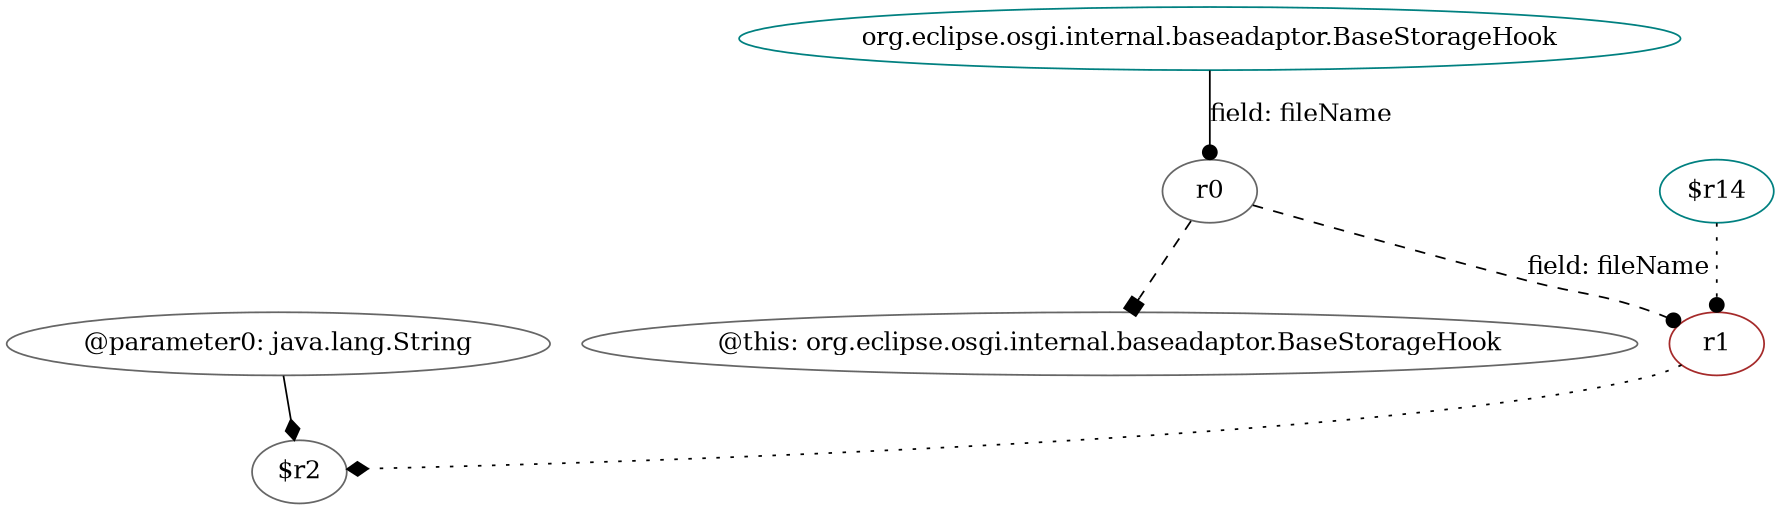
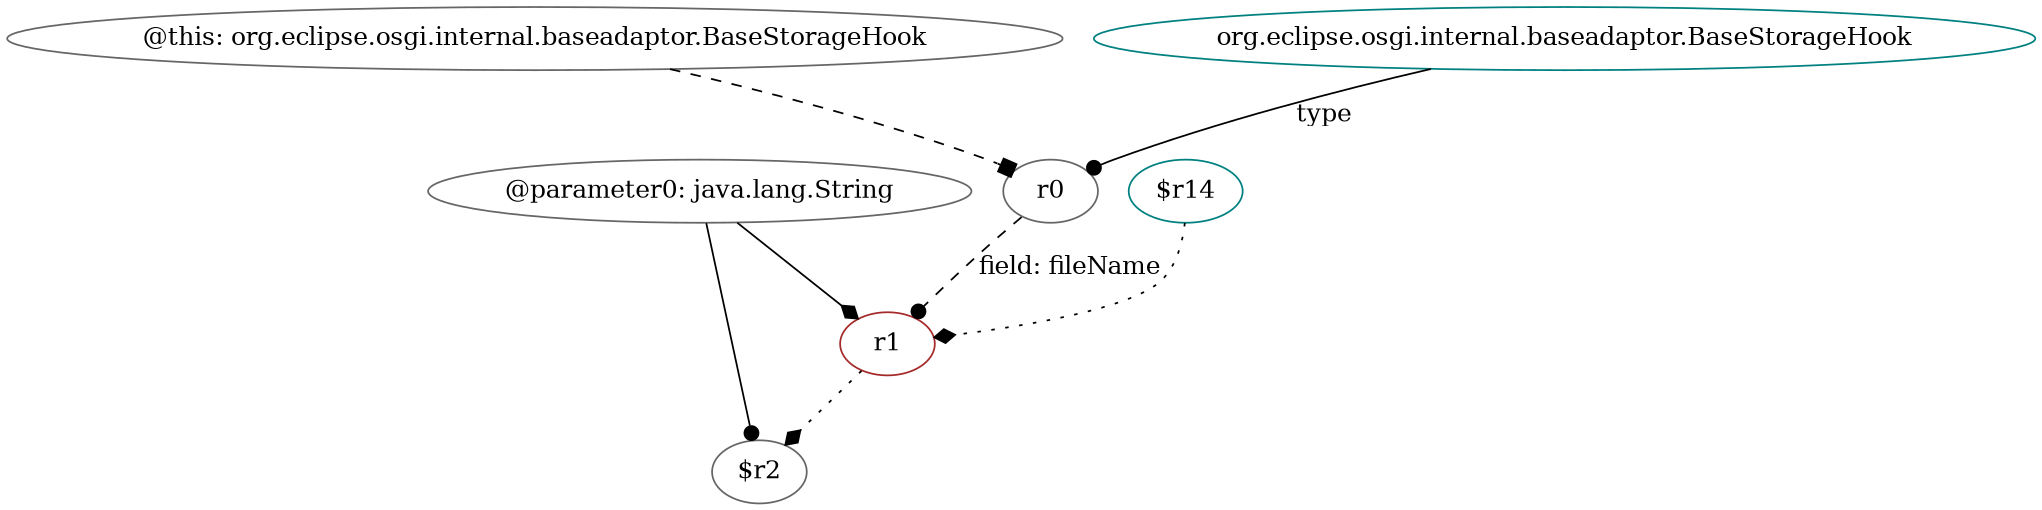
(1301, 115) -> (1324, 115)
(1165, 259) -> (835, 111)
(1717, 260) -> (1092, 310)
none -> (789, 264)
(287, 397) -> (728, 324)
